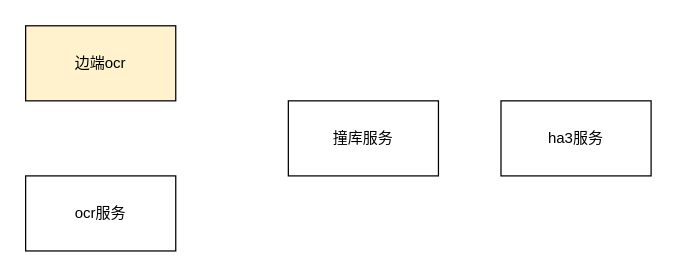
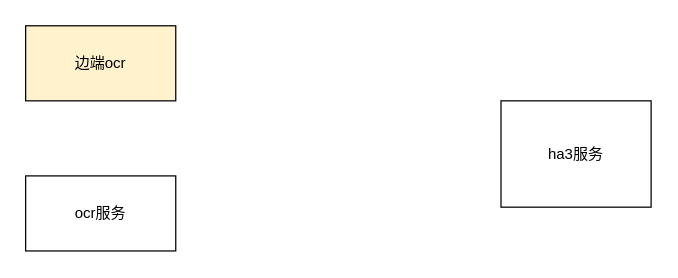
(363, 138) -> none
(576, 138) -> (576, 154)
